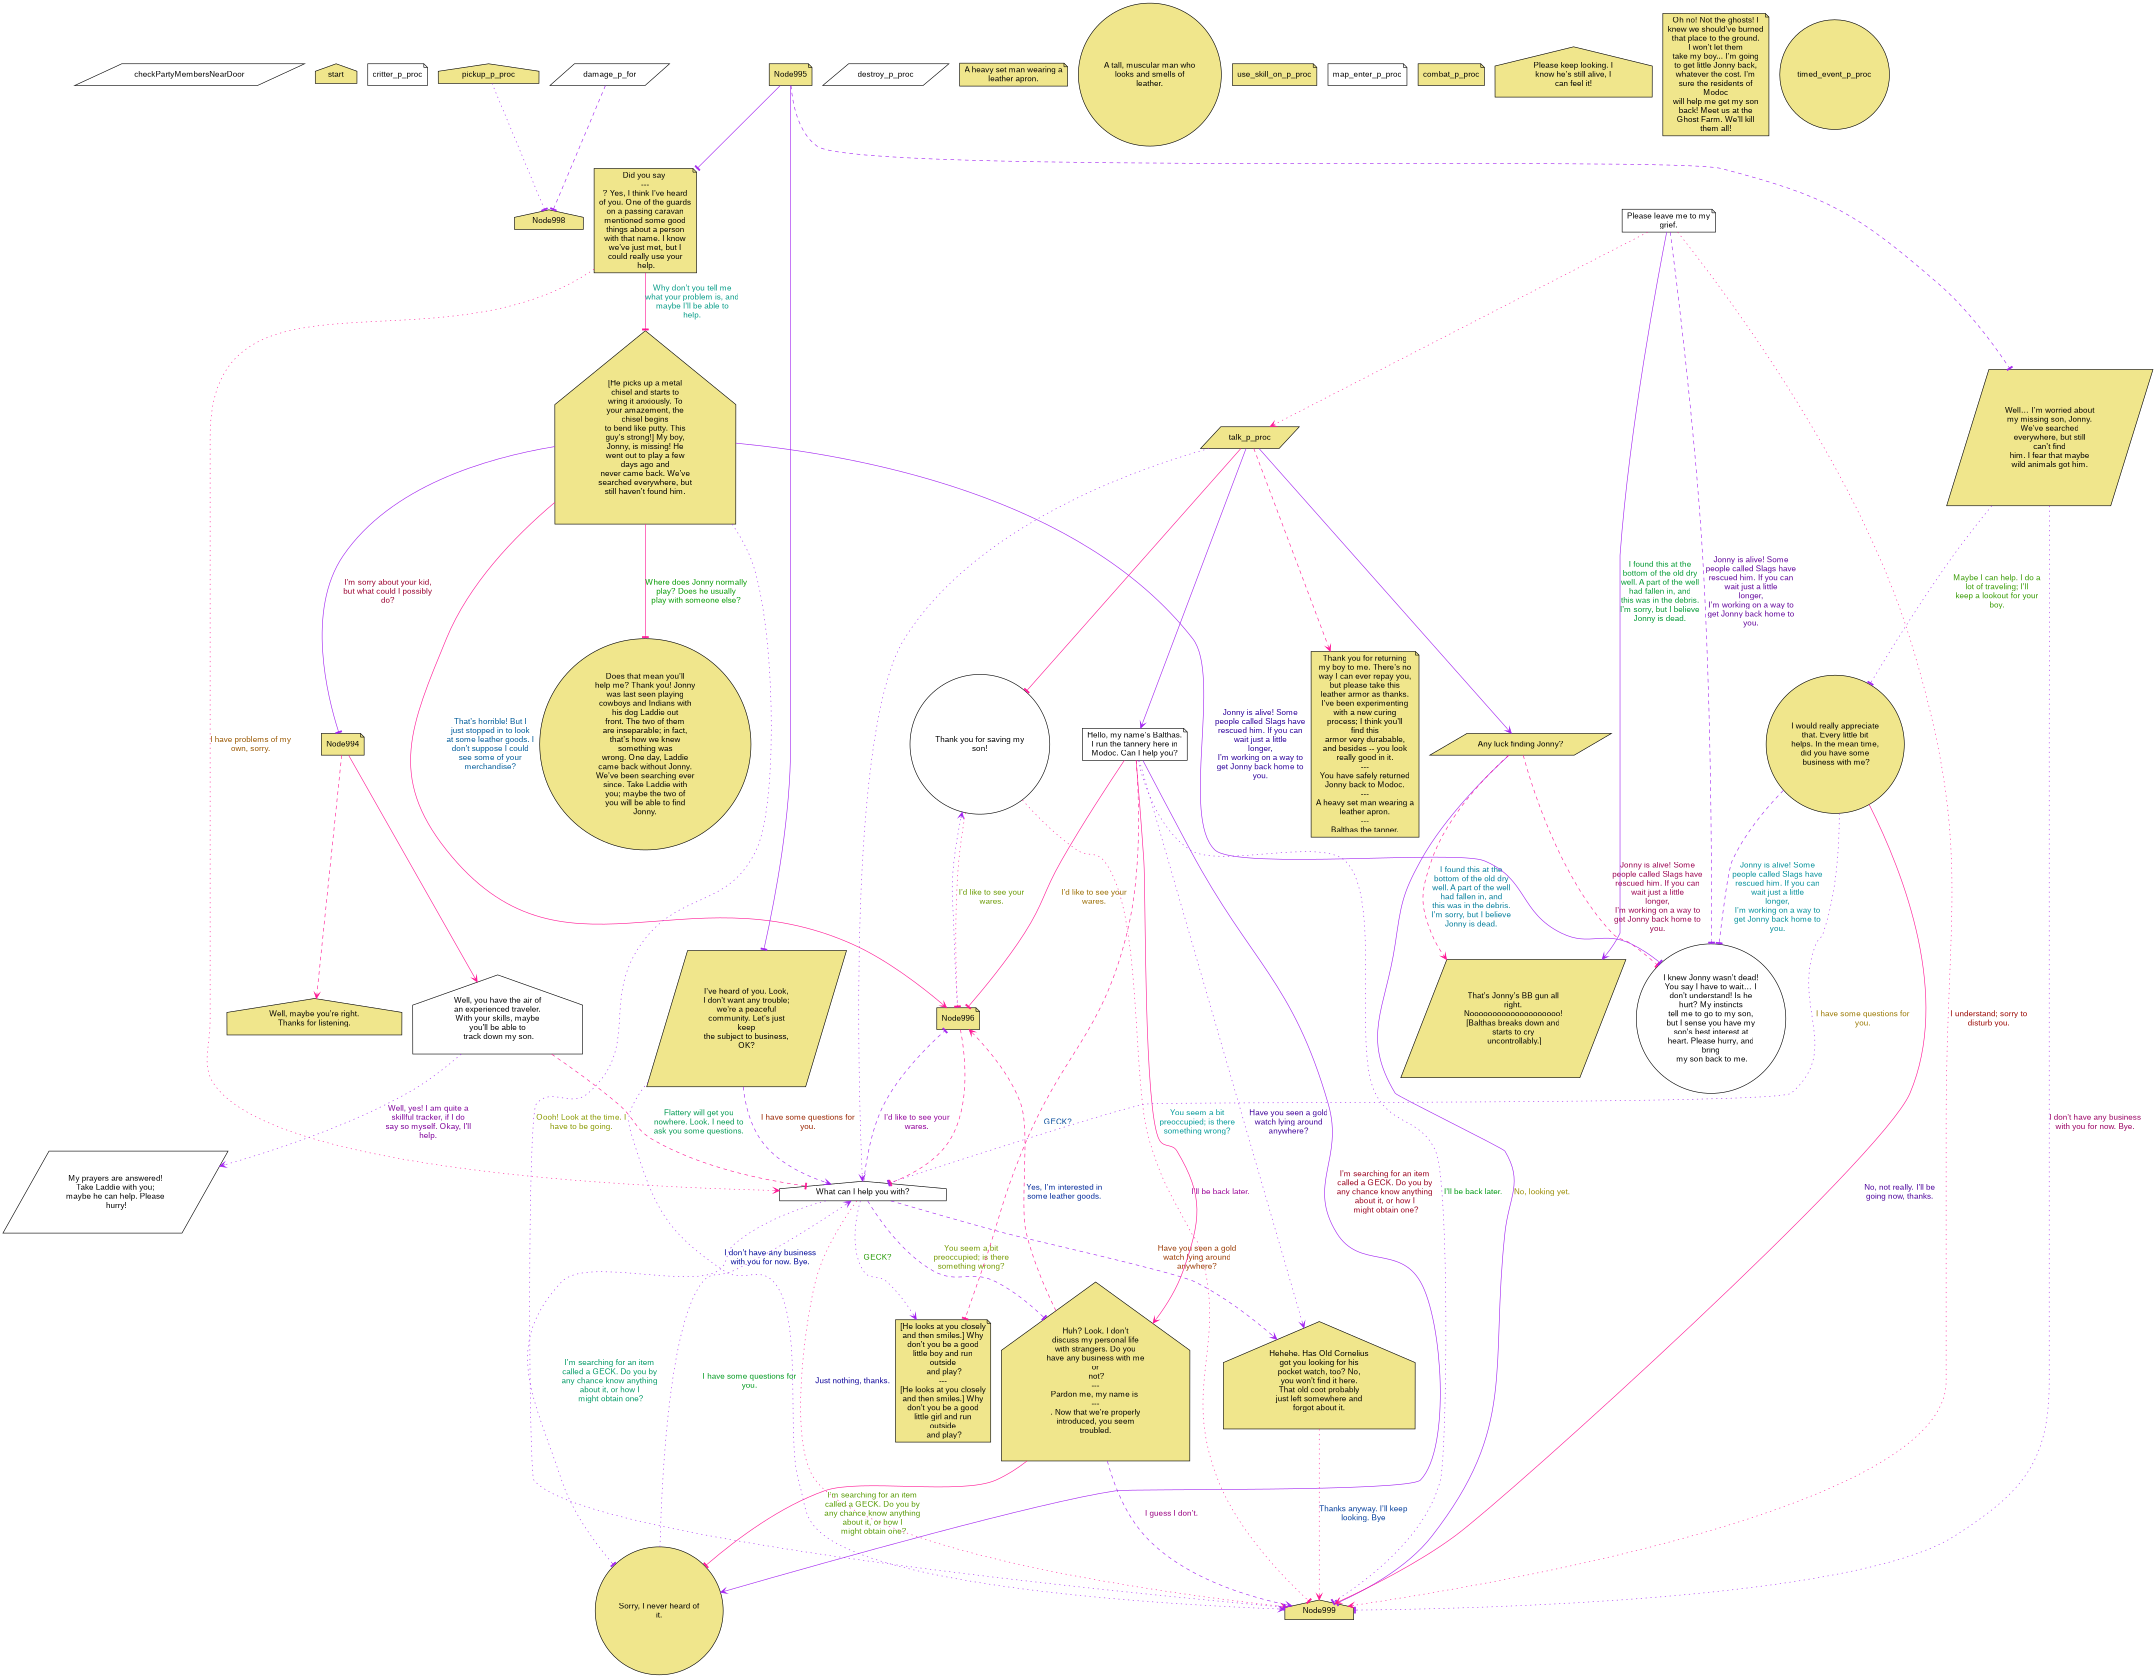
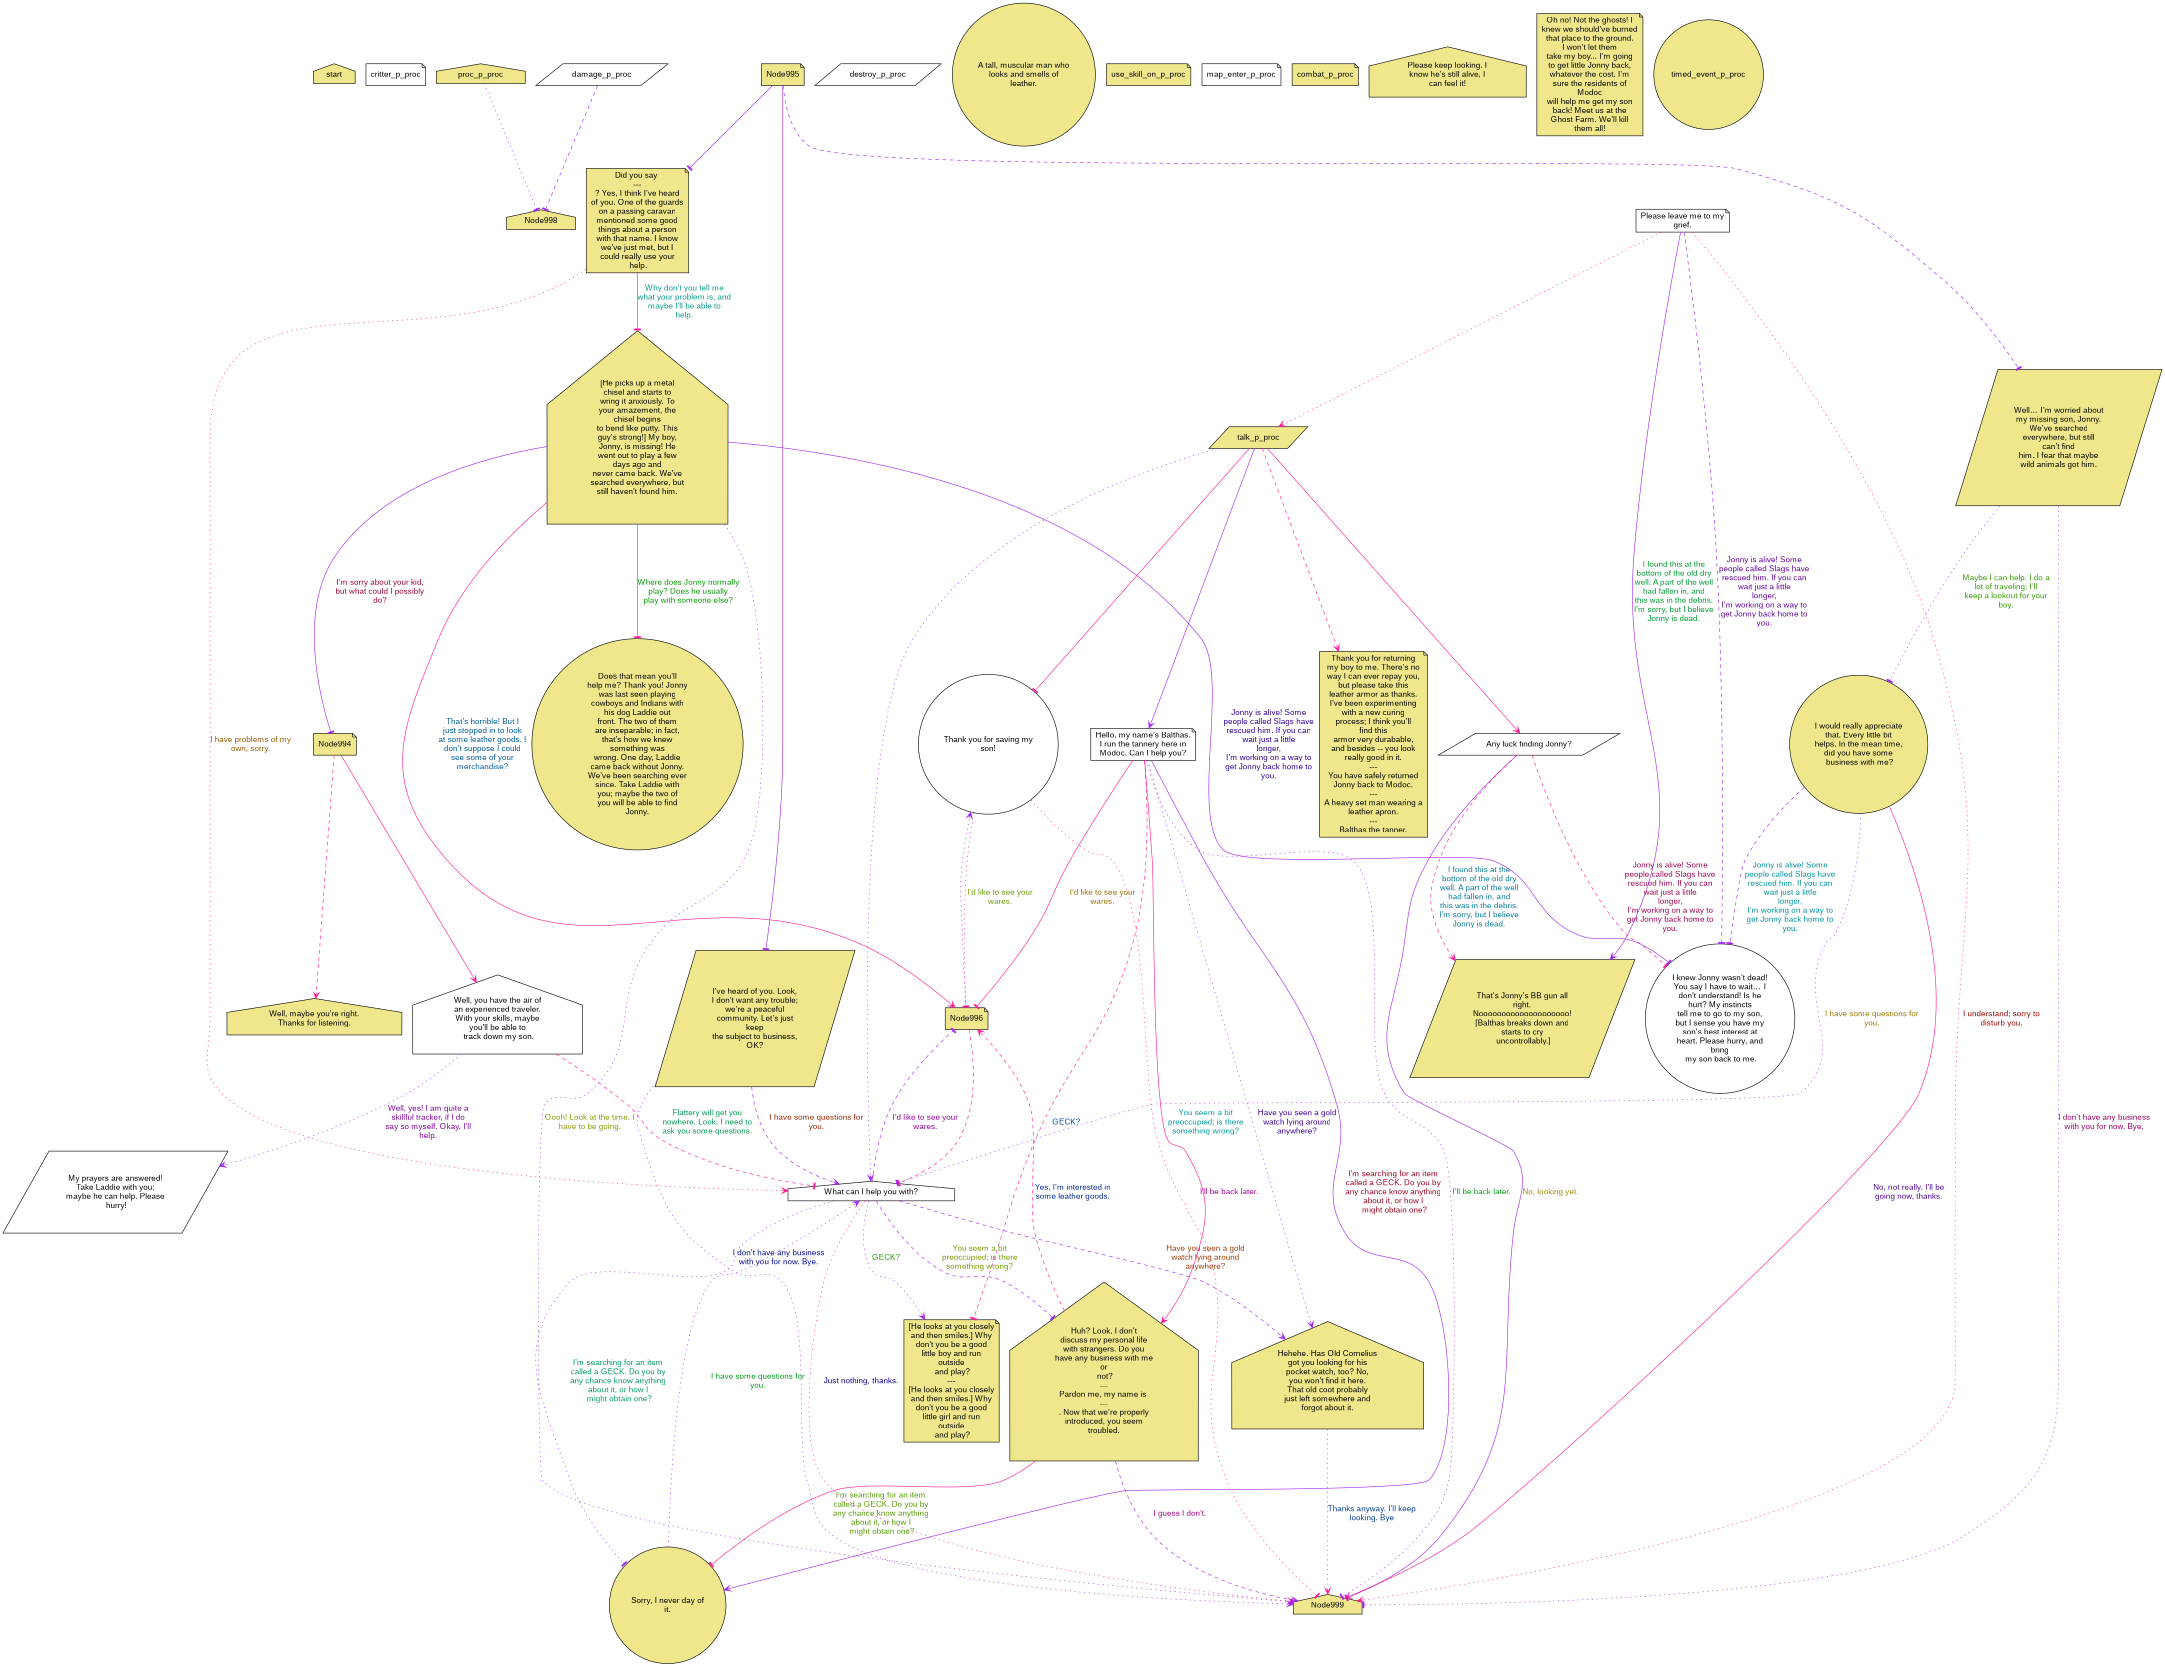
(190, 75) -> none
(489, 75) -> (481, 75)
(610, 75) -> (602, 75)
(1014, 75) -> none
(1383, 589) -> (1392, 589)
(1521, 744) -> (1529, 744)
(659, 1611) -> (668, 1605)
